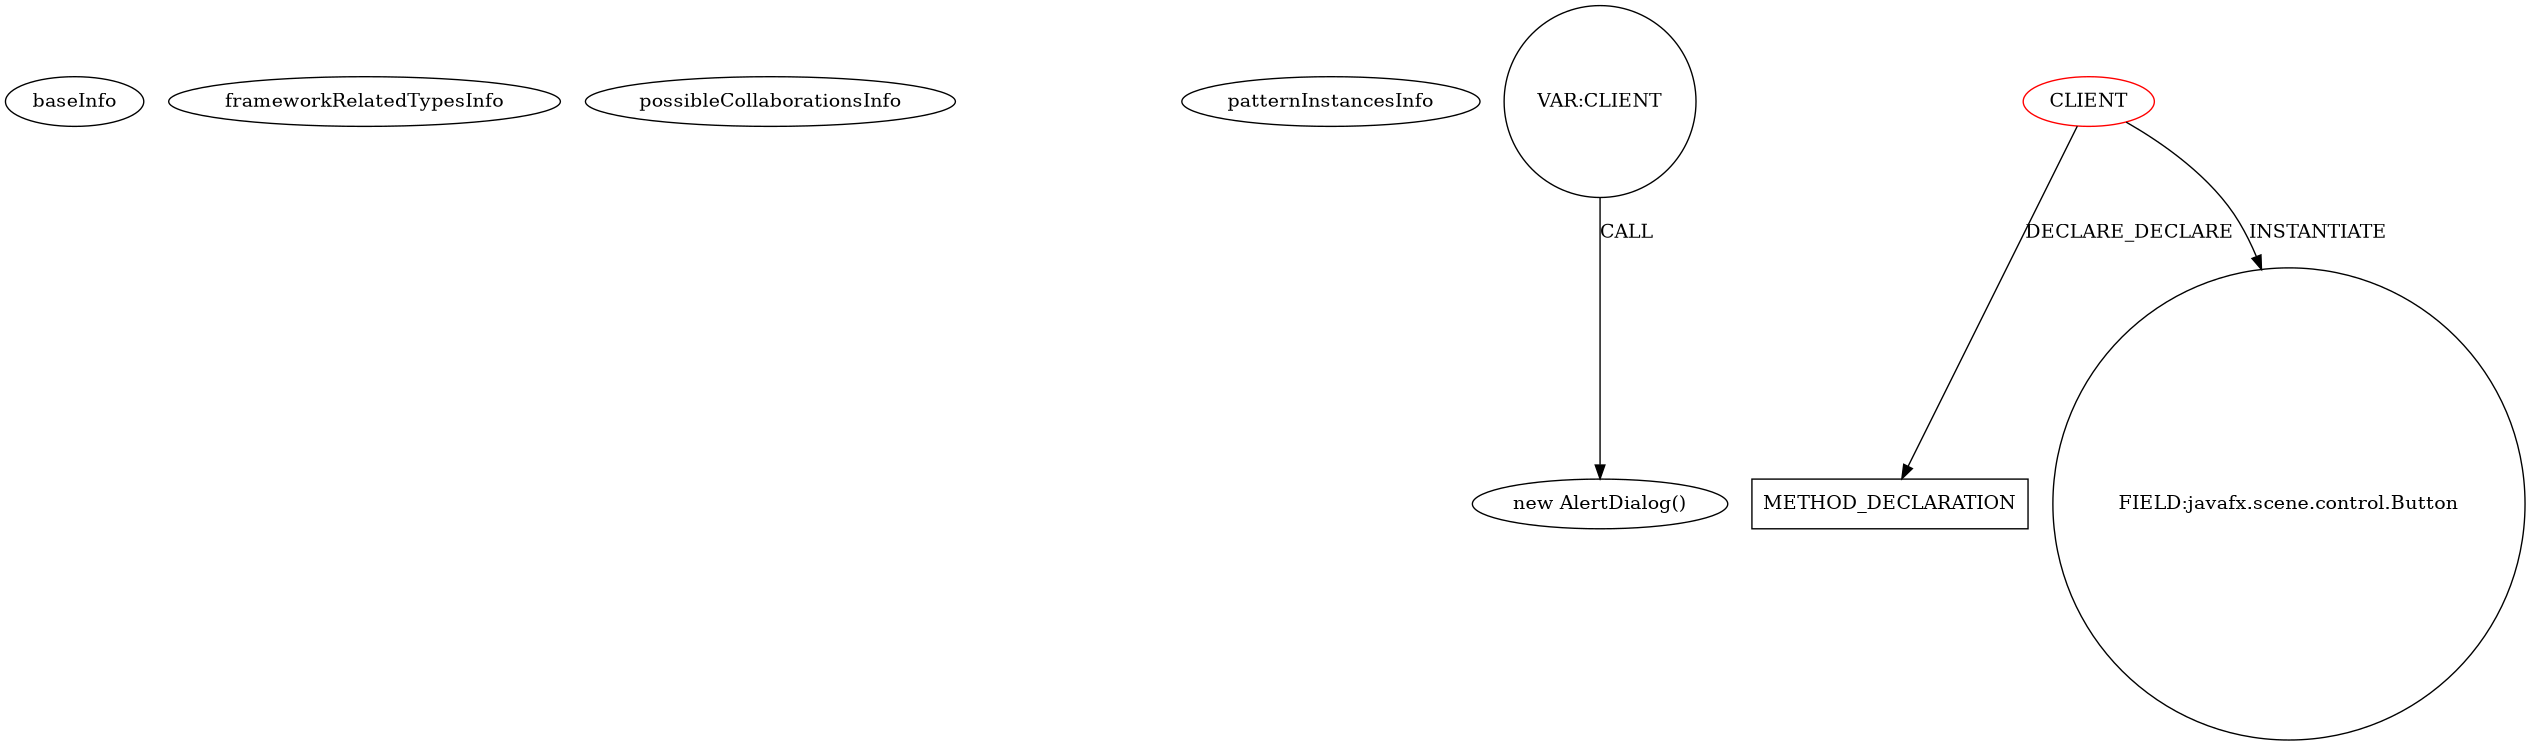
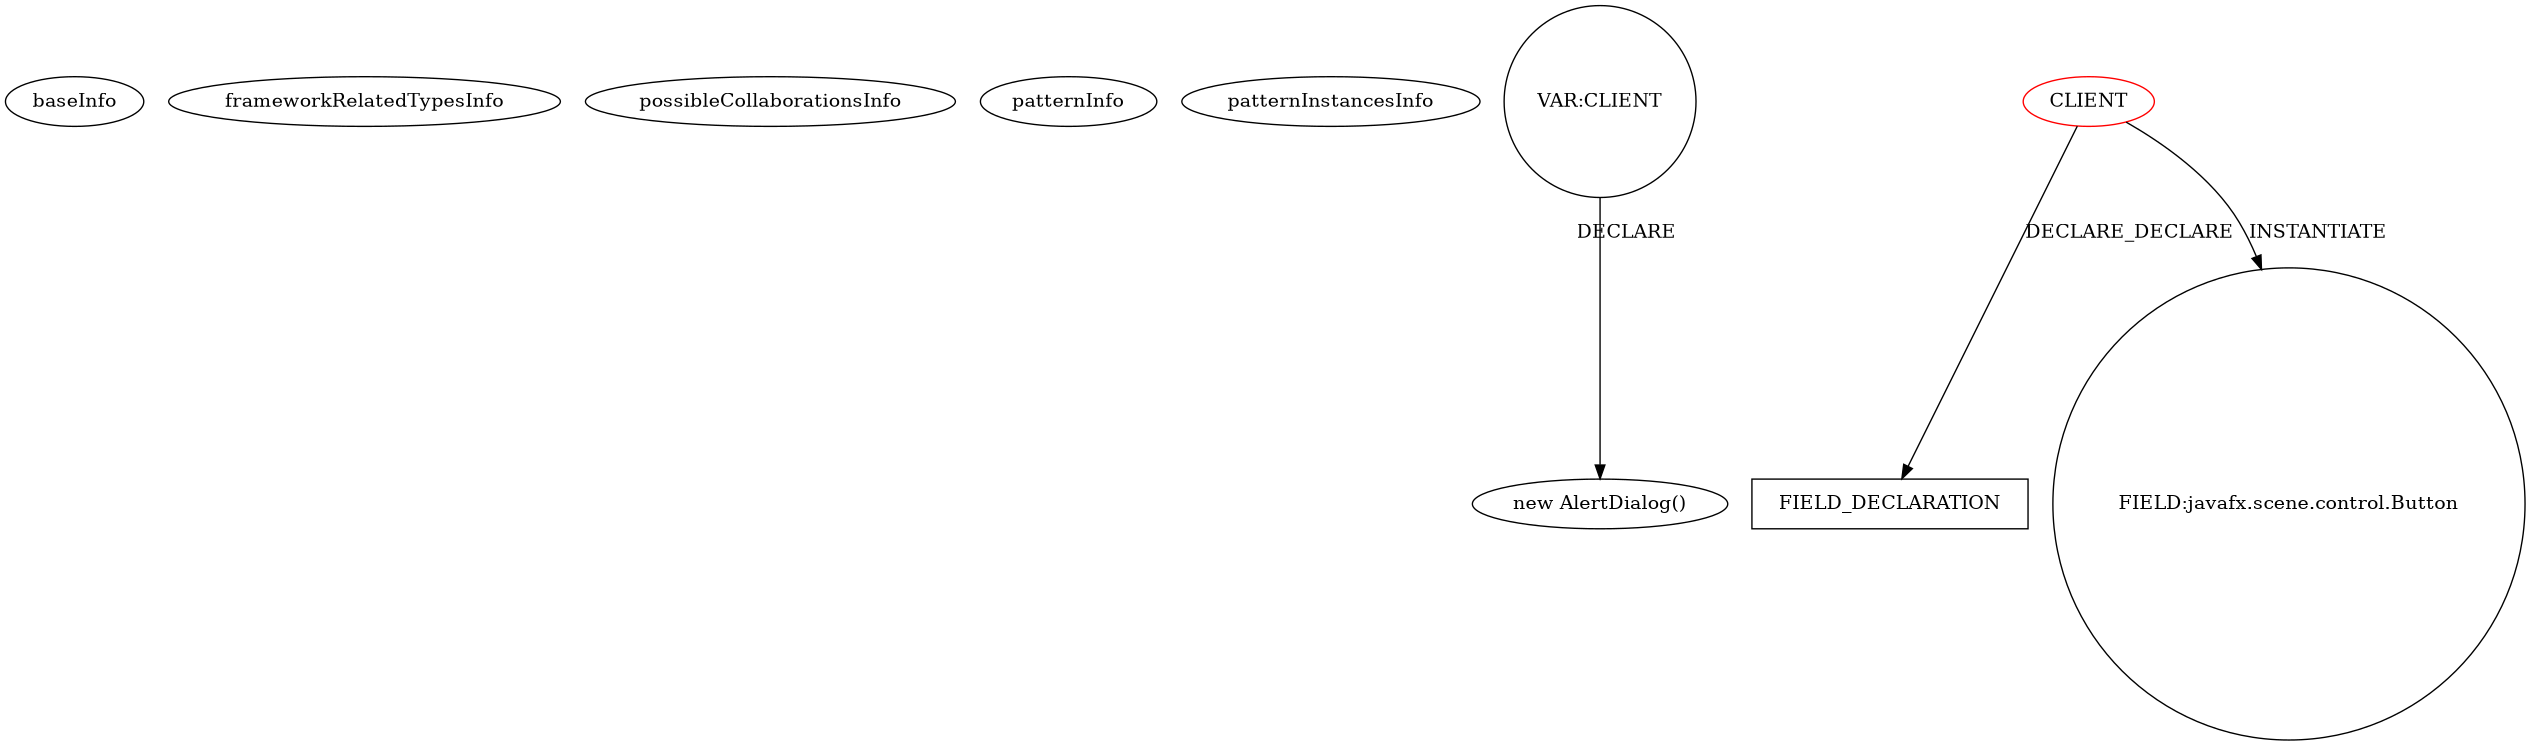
none -> (1069, 102)
(1627, 233) -> (1627, 233)
(1890, 504) -> (1890, 504)
